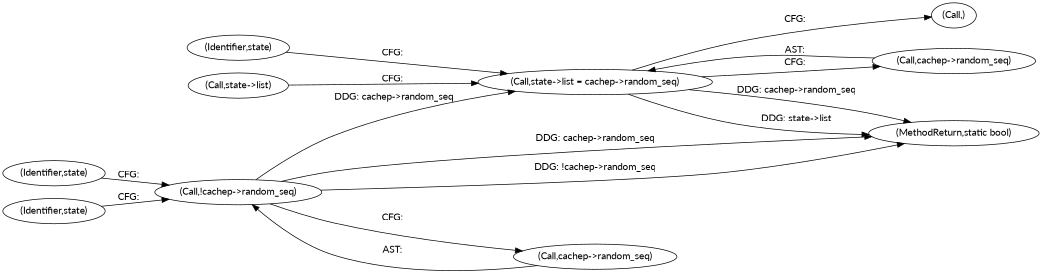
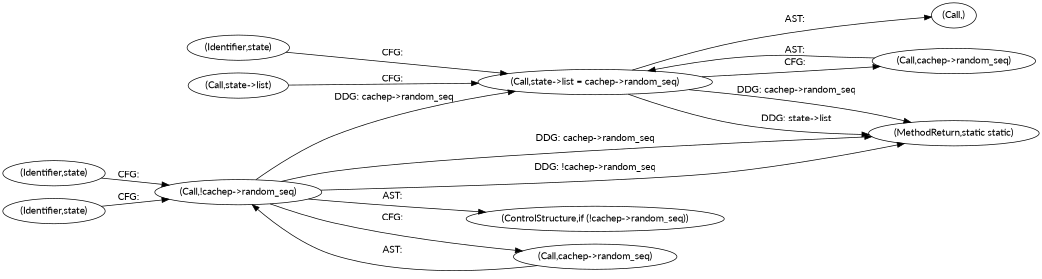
(796, 19) -> (796, 19)
(954, 133) -> (954, 133)
none -> (595, 219)
